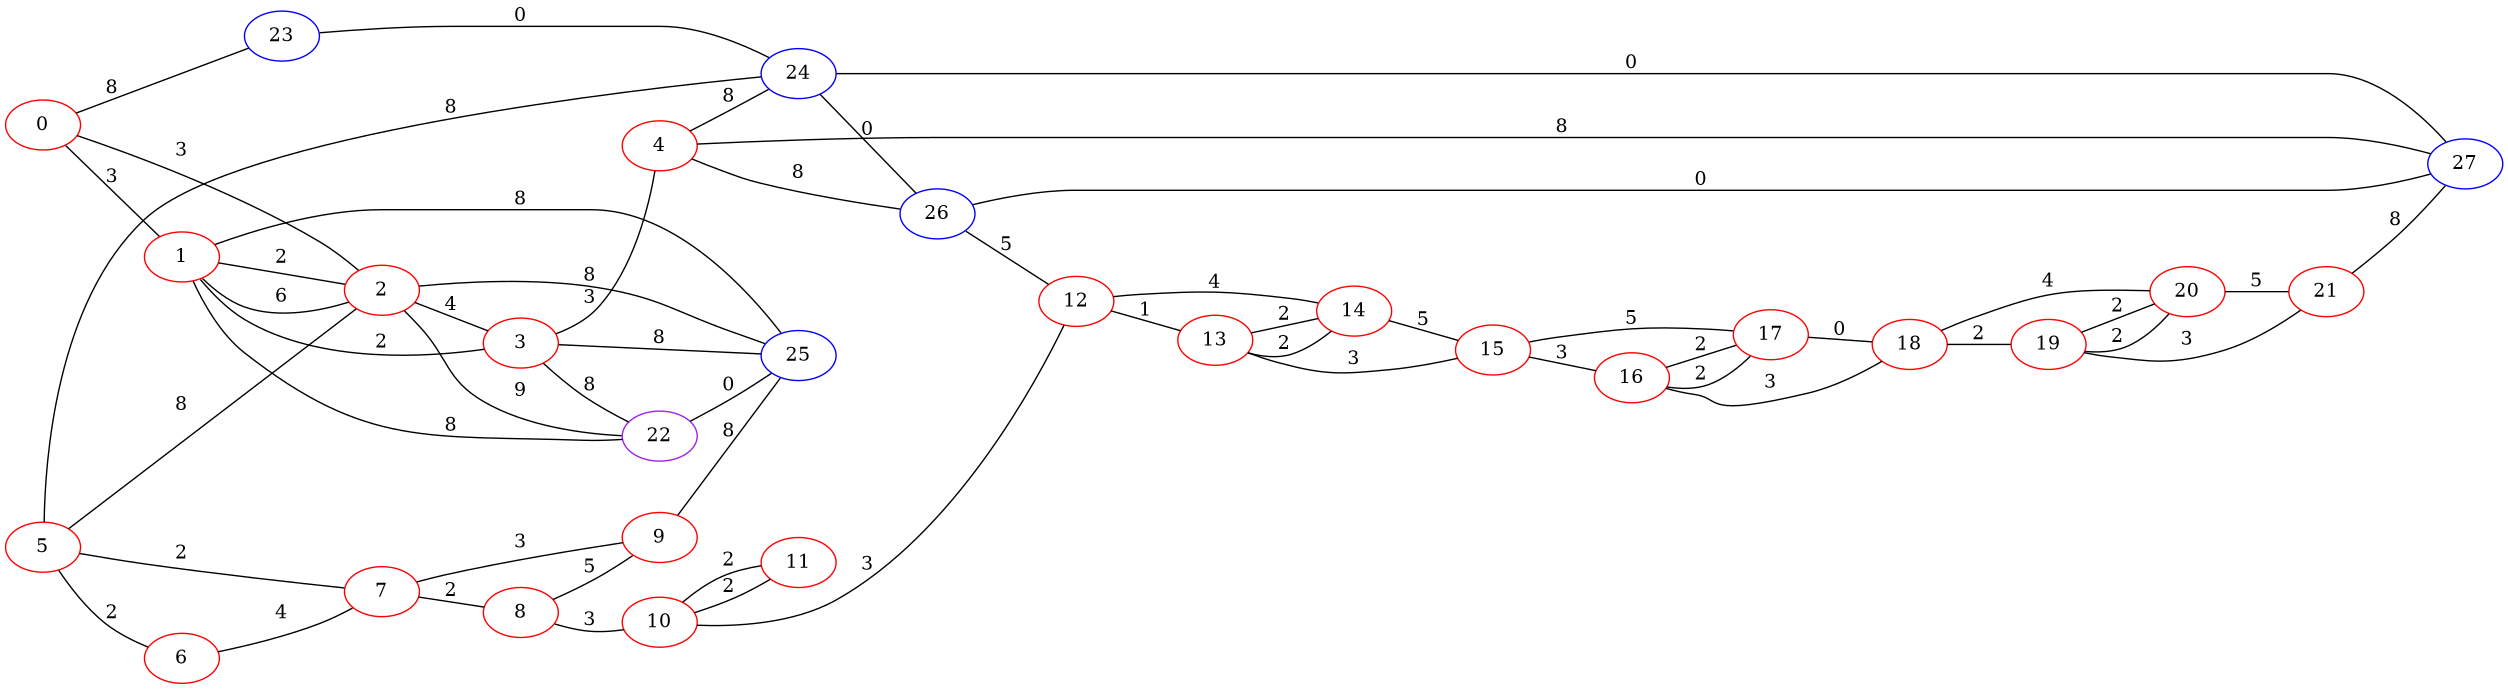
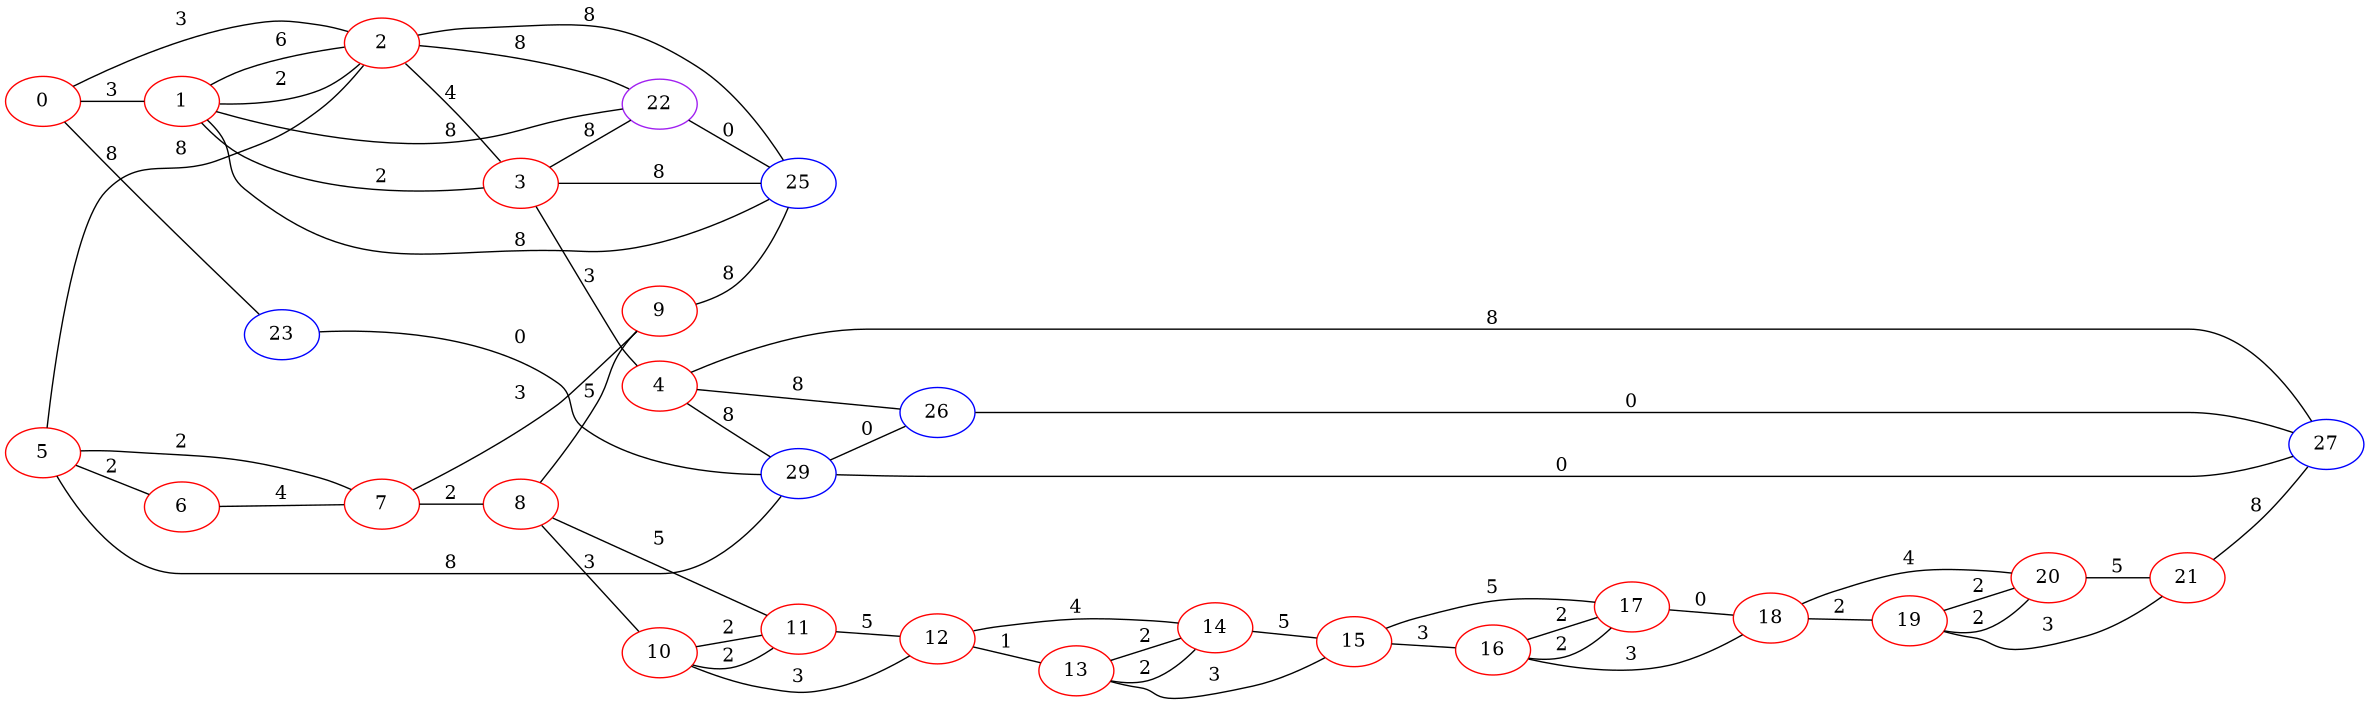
(799, 74) -> (799, 474)
(1007, 258) -> (868, 634)
(521, 391) -> (521, 44)
none -> (655, 564)
